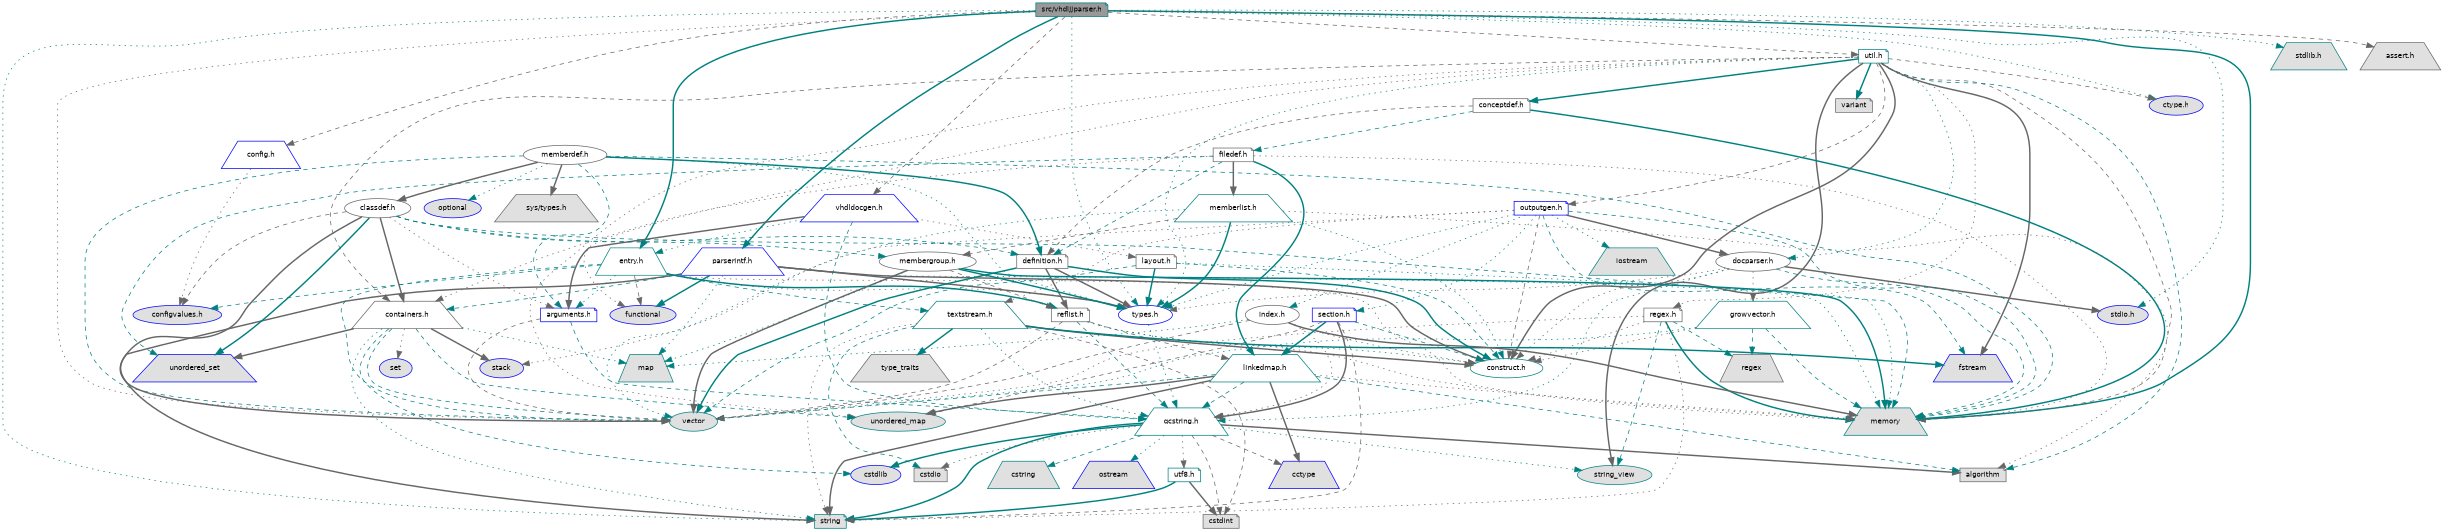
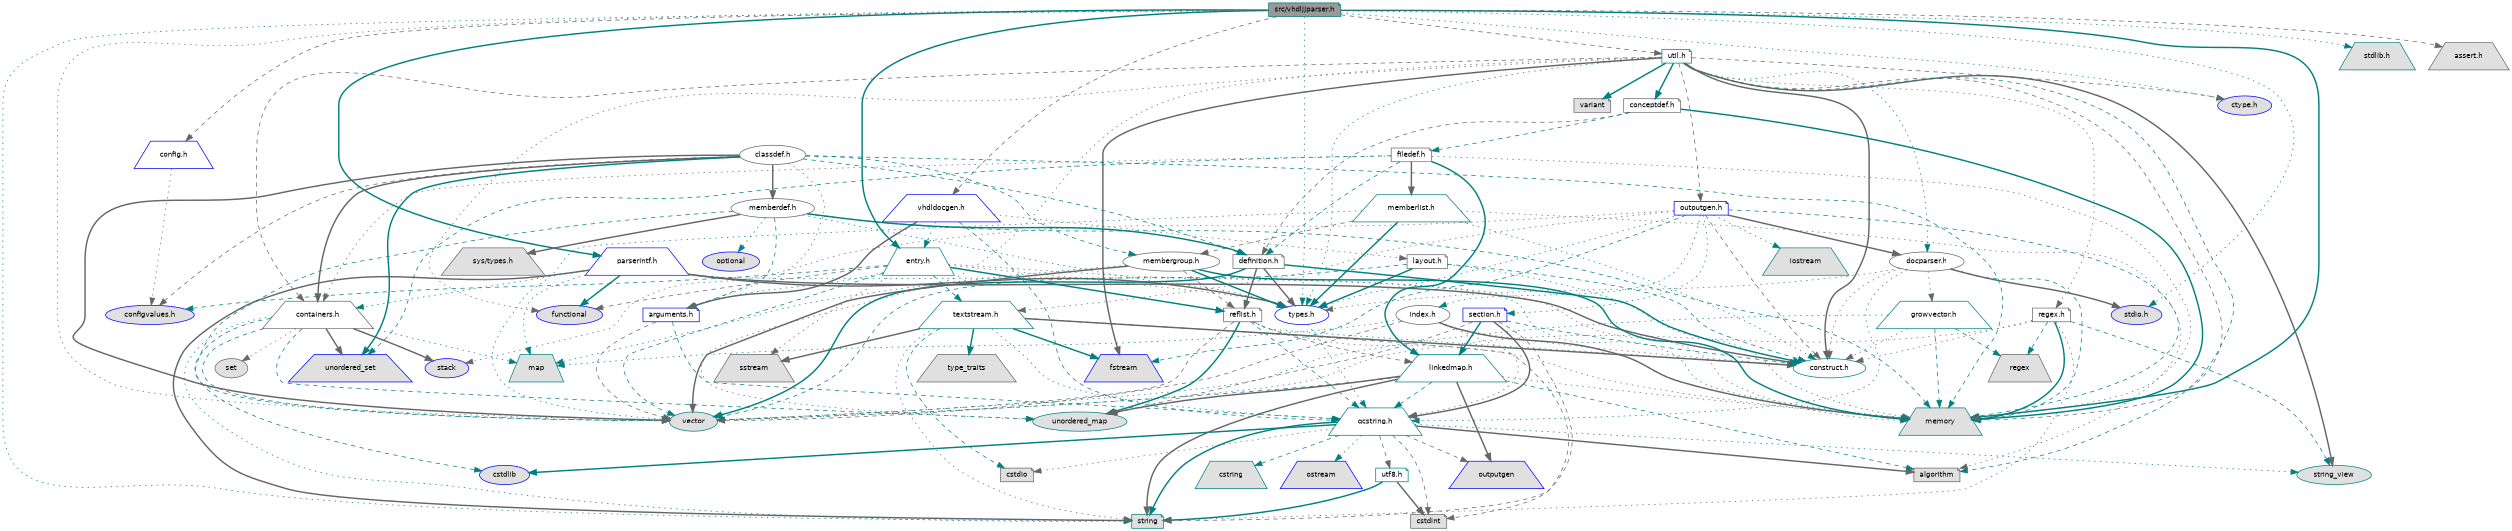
(478, 178) -> (773, 178)
(562, 294) -> (443, 294)
(396, 368) -> (231, 368)
none -> (754, 368)
none -> (1203, 374)
(1183, 448) -> (1384, 448)
(1304, 475) -> (1496, 475)
